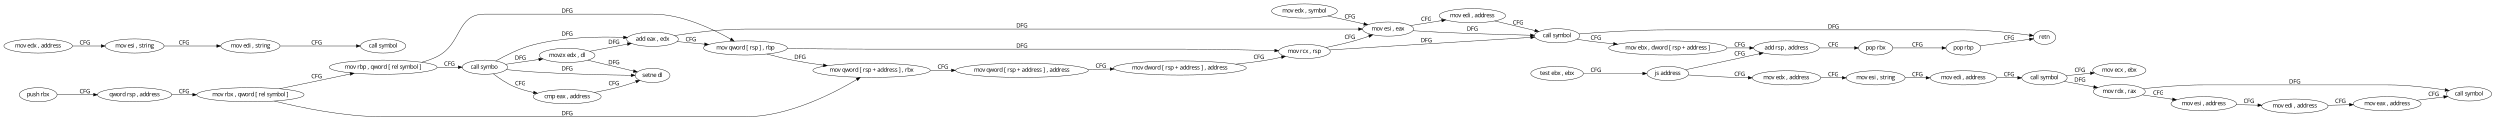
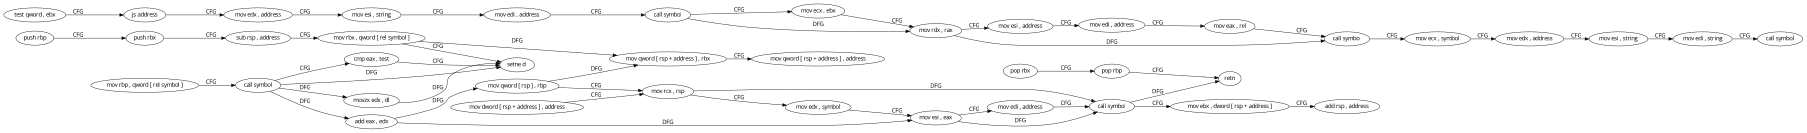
(569, 14) -> none
none -> (875, 21)
none -> (35, 38)
none -> (1438, 39)
(691, 40) -> (438, 101)
(1348, 43) -> (737, 101)
(1022, 46) -> (596, 86)
(609, 48) -> none
(1837, 48) -> none
(1722, 62) -> none
(1099, 69) -> none
(1557, 74) -> (35, 15)
(315, 81) -> (450, 53)
(135, 95) -> (258, 38)
(567, 97) -> (372, 59)
(2387, 104) -> (1230, 26)
